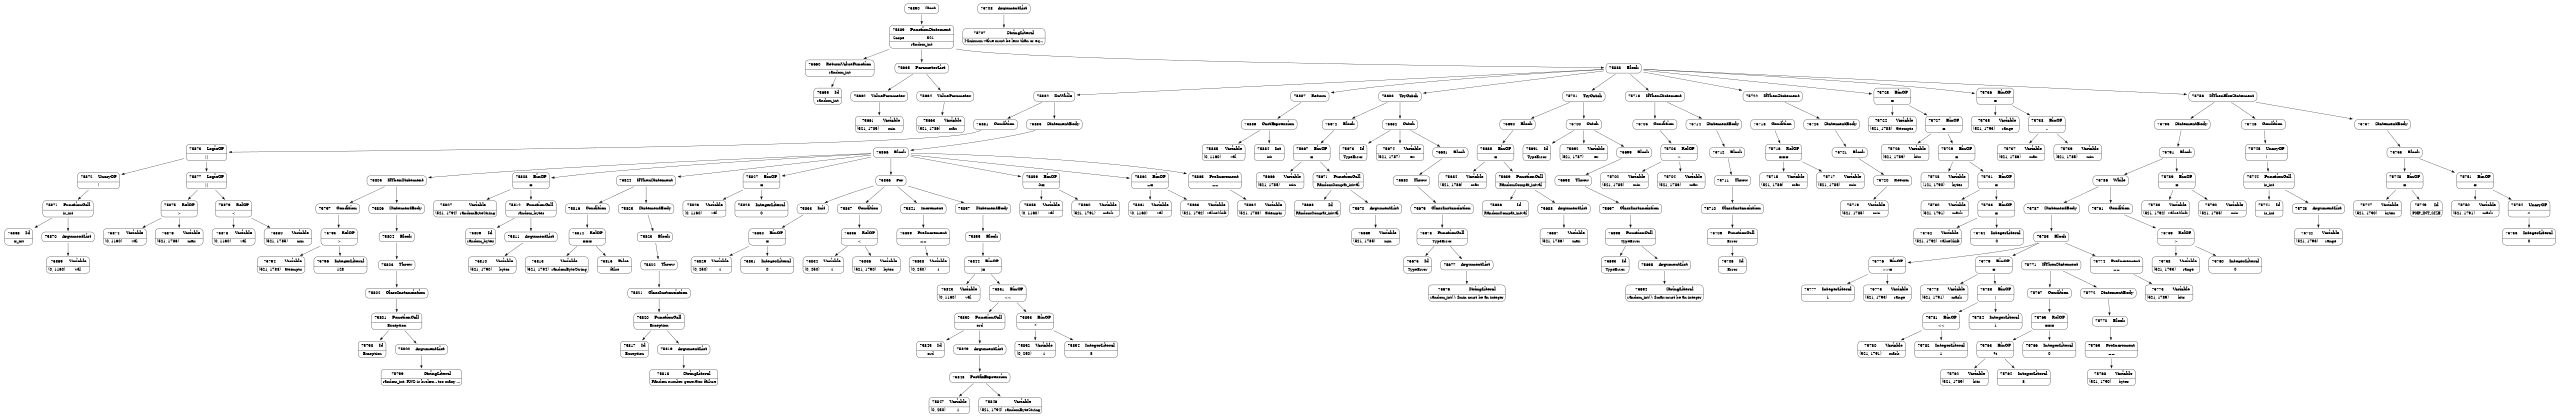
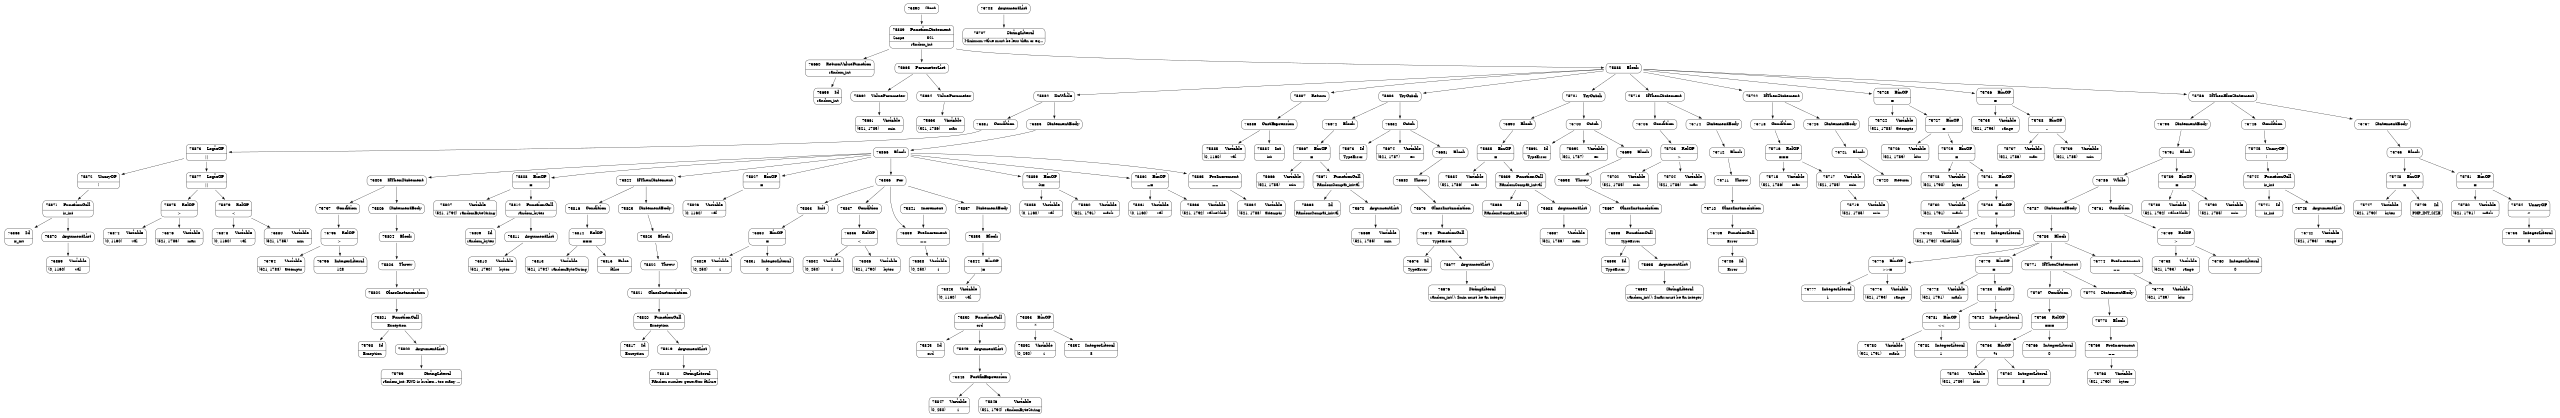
none -> (1773, 109)
(1934, 185) -> (1934, 185)
(1881, 192) -> (1851, 194)
(906, 194) -> (892, 208)
(761, 209) -> none
none -> (2051, 250)
(1008, 293) -> none
